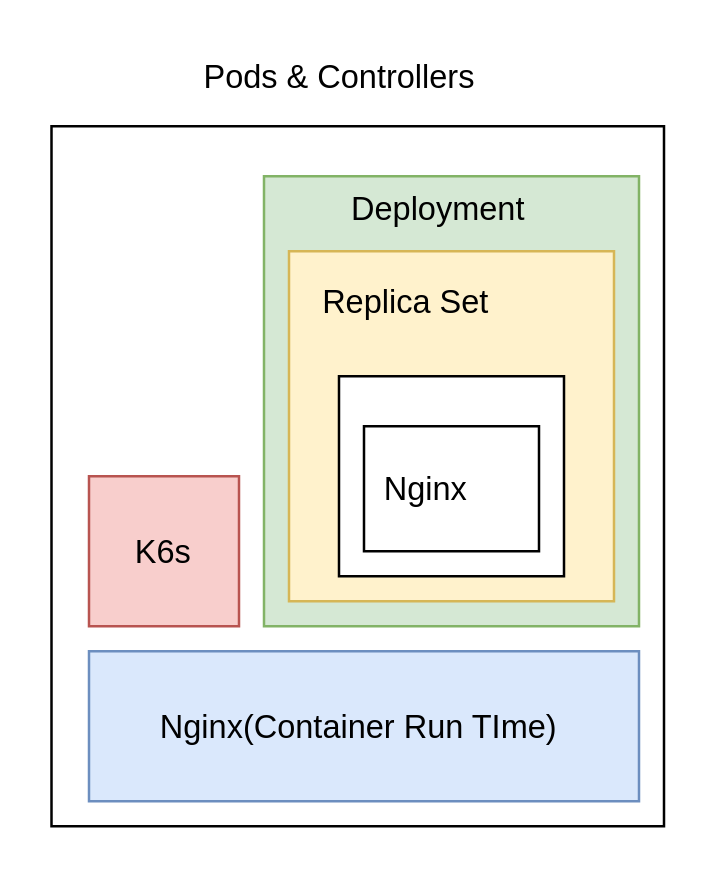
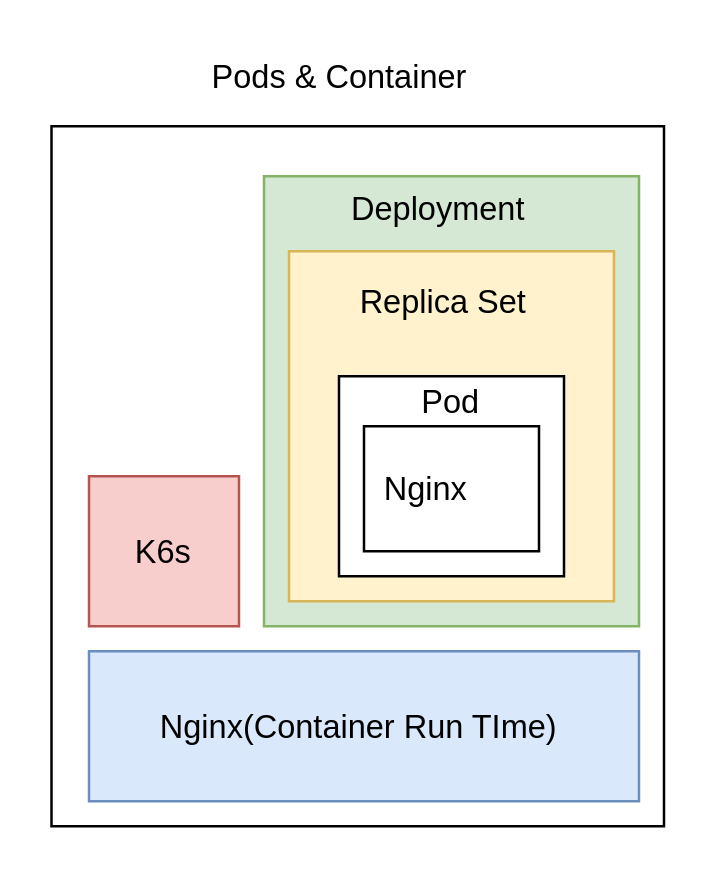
(340, 76) -> (340, 76)
(406, 301) -> (444, 301)
none -> (451, 401)
